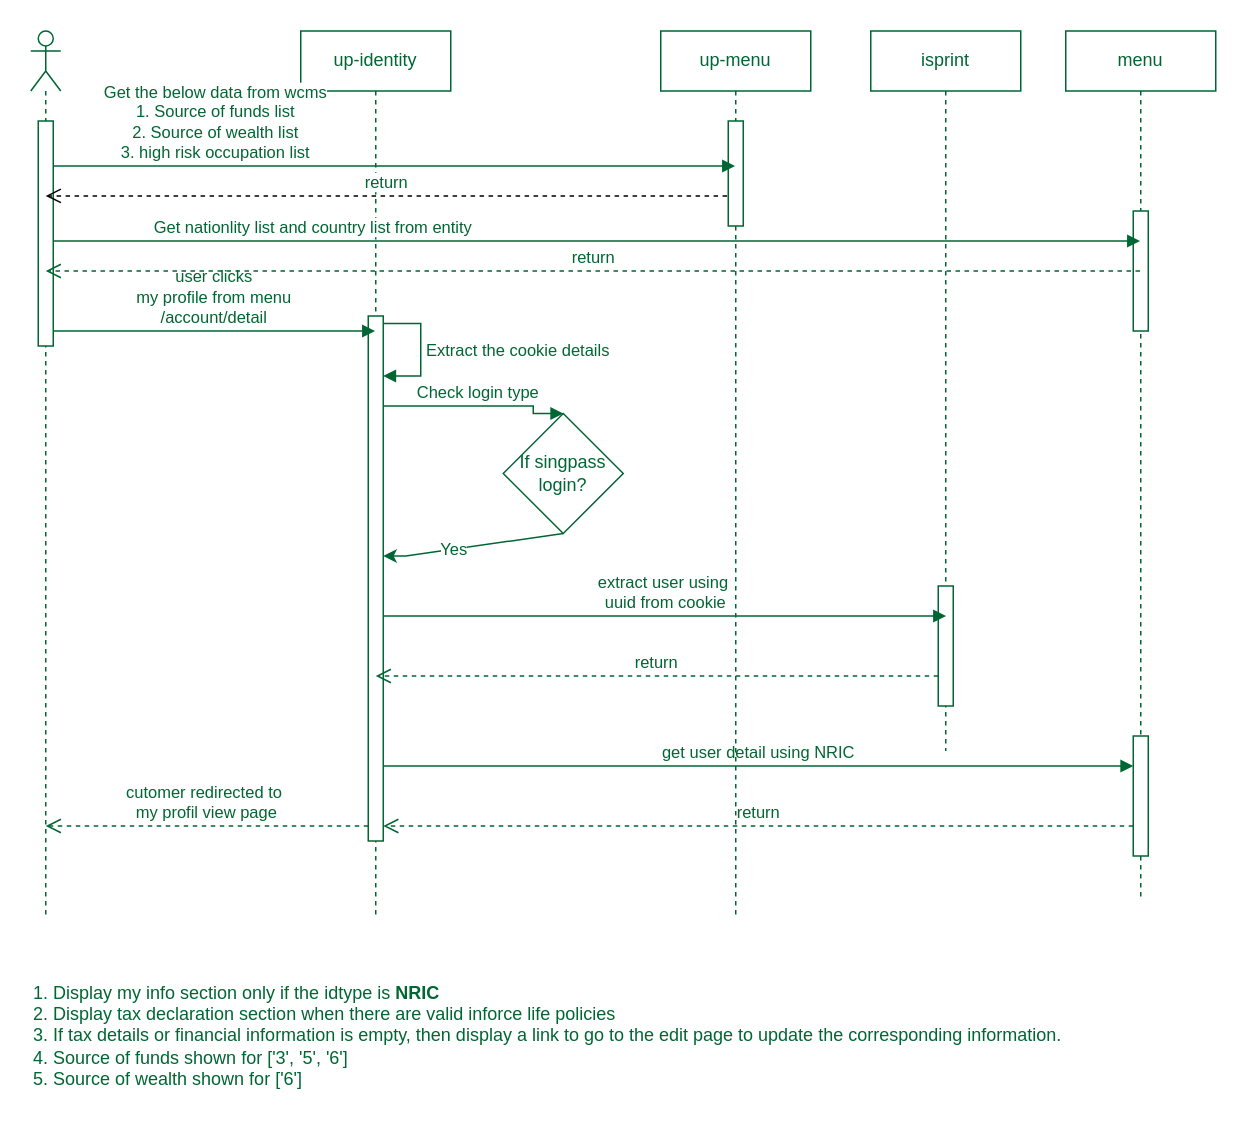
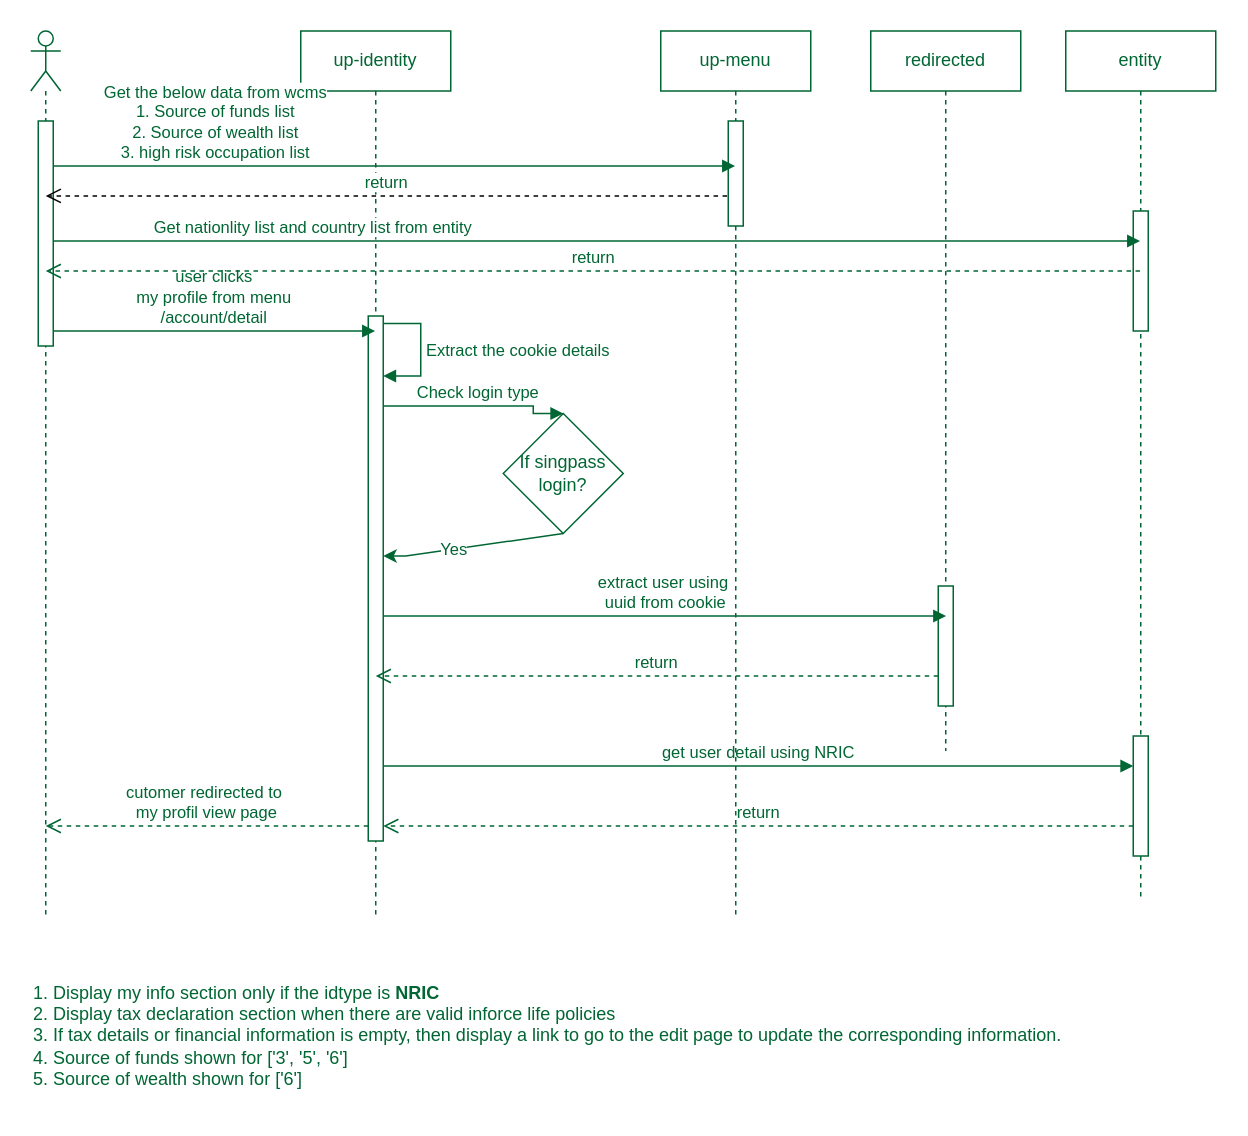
(946, 61) -> (946, 61)
(1141, 61) -> (1141, 61)
